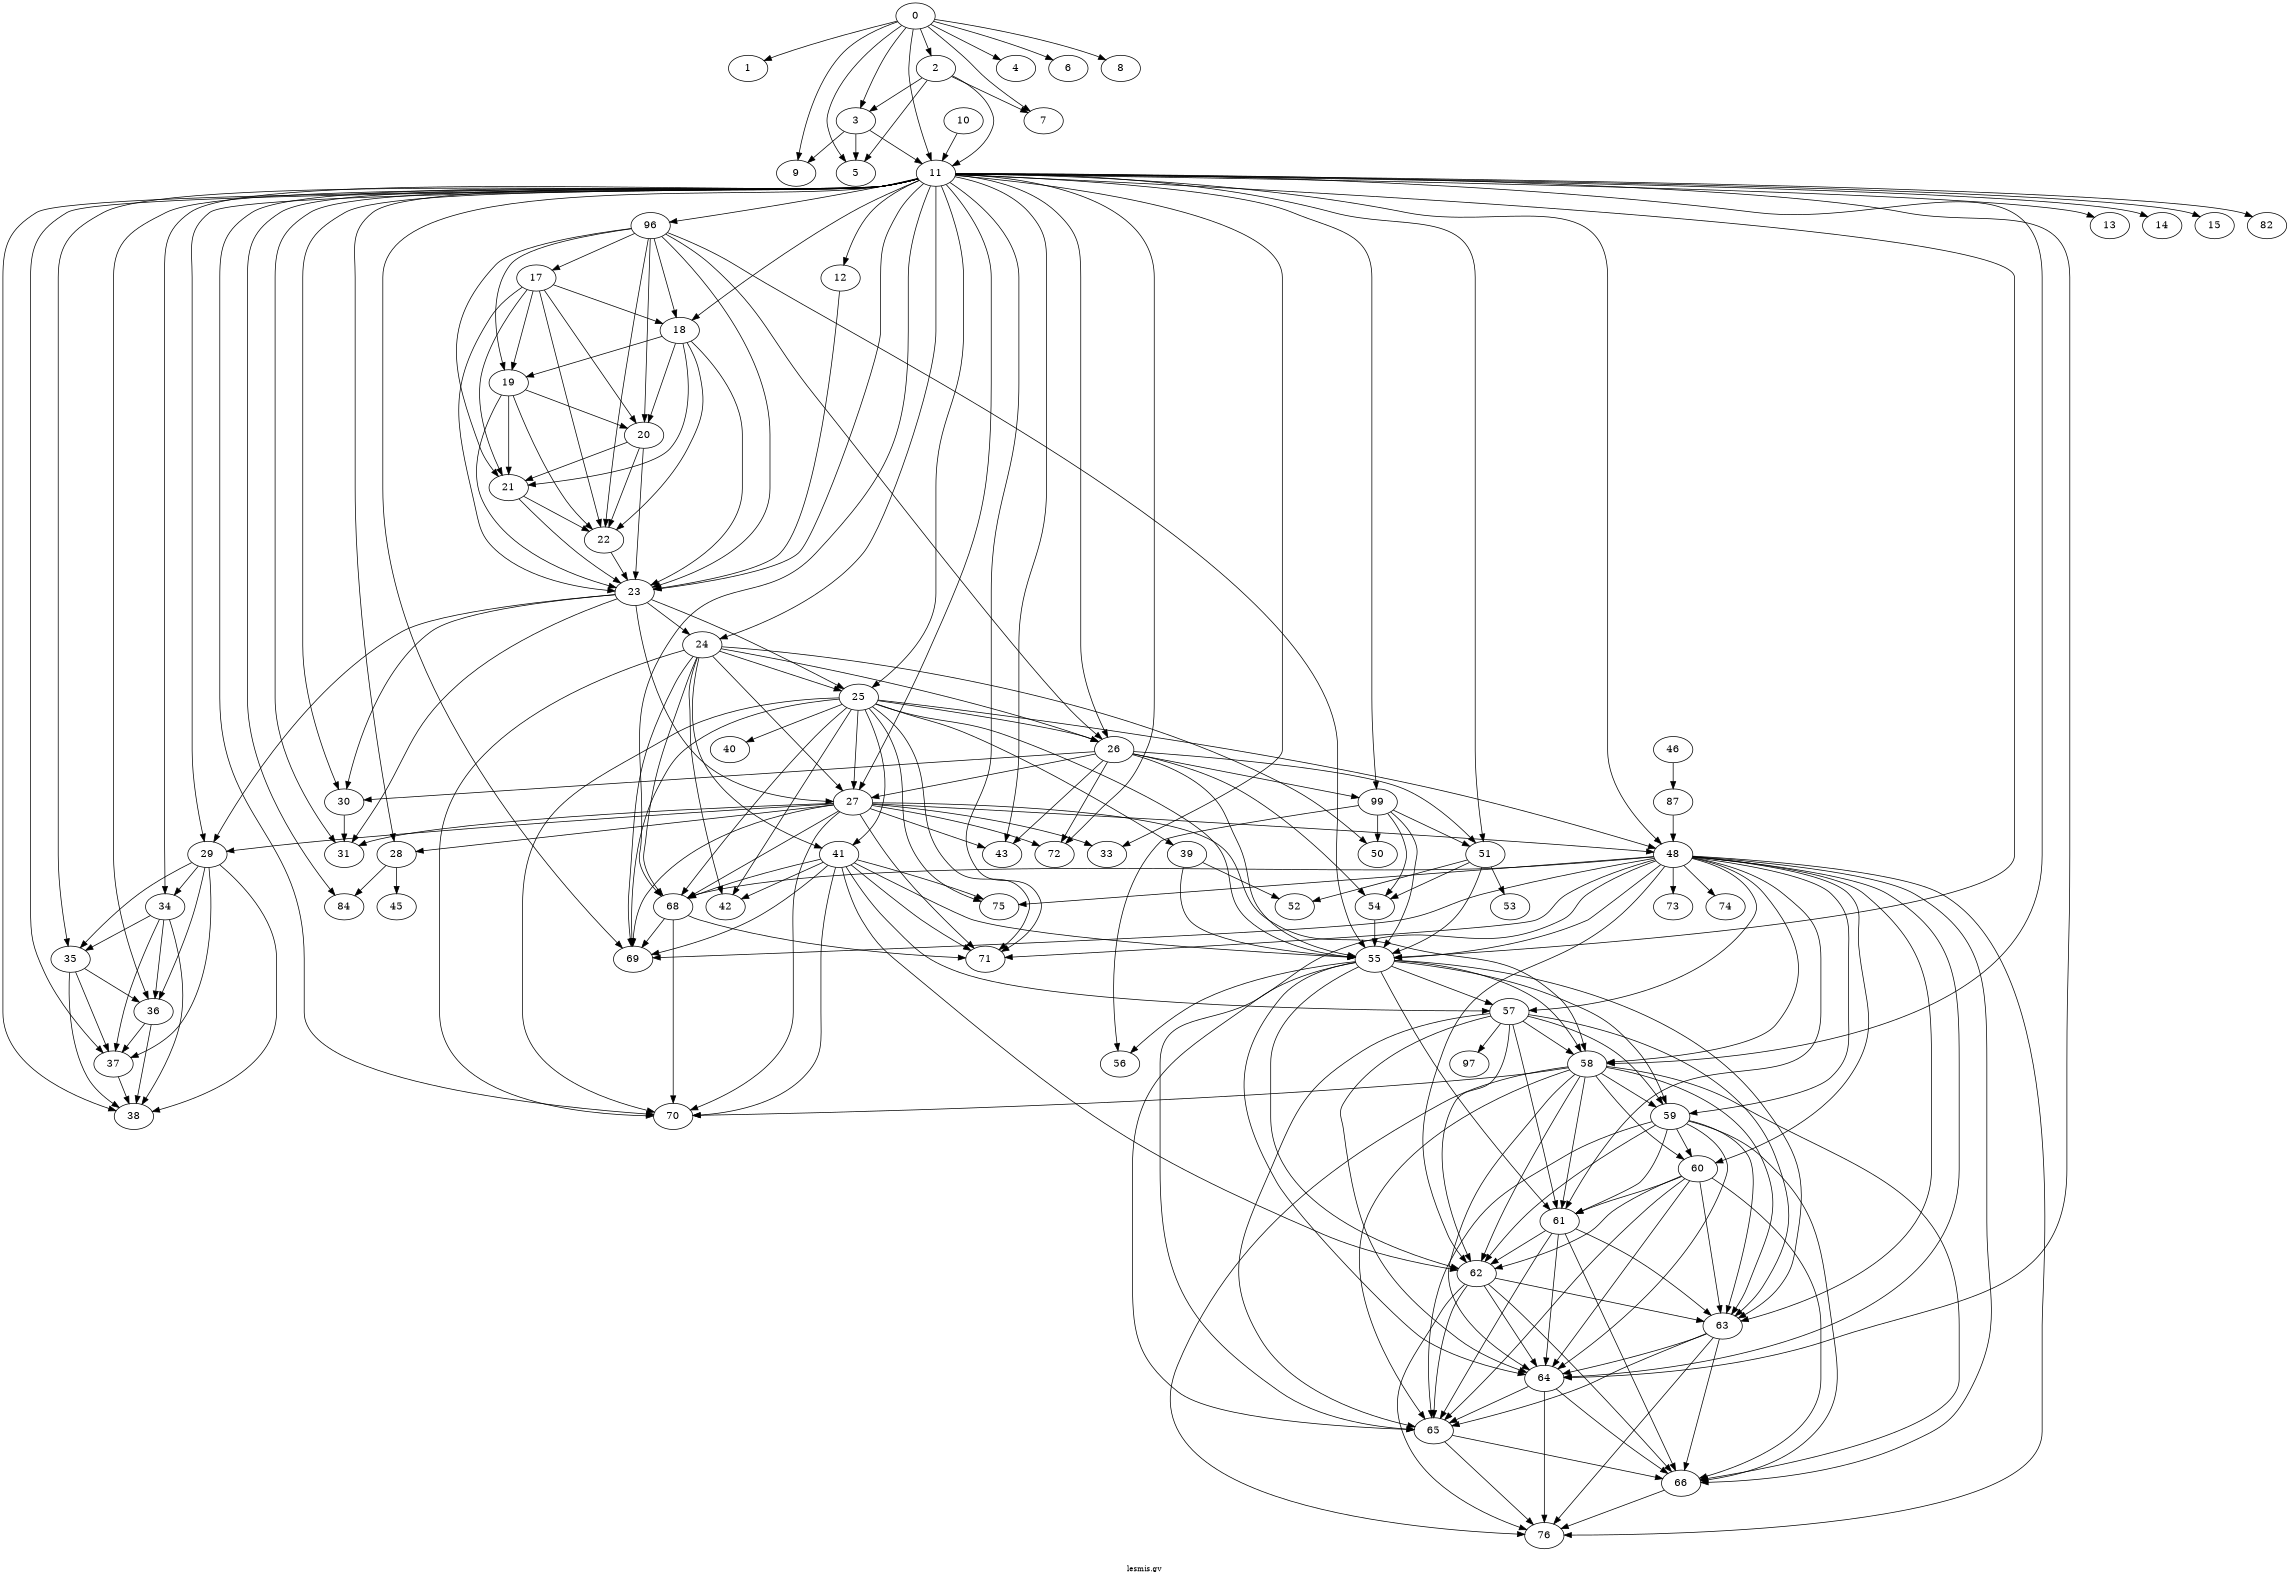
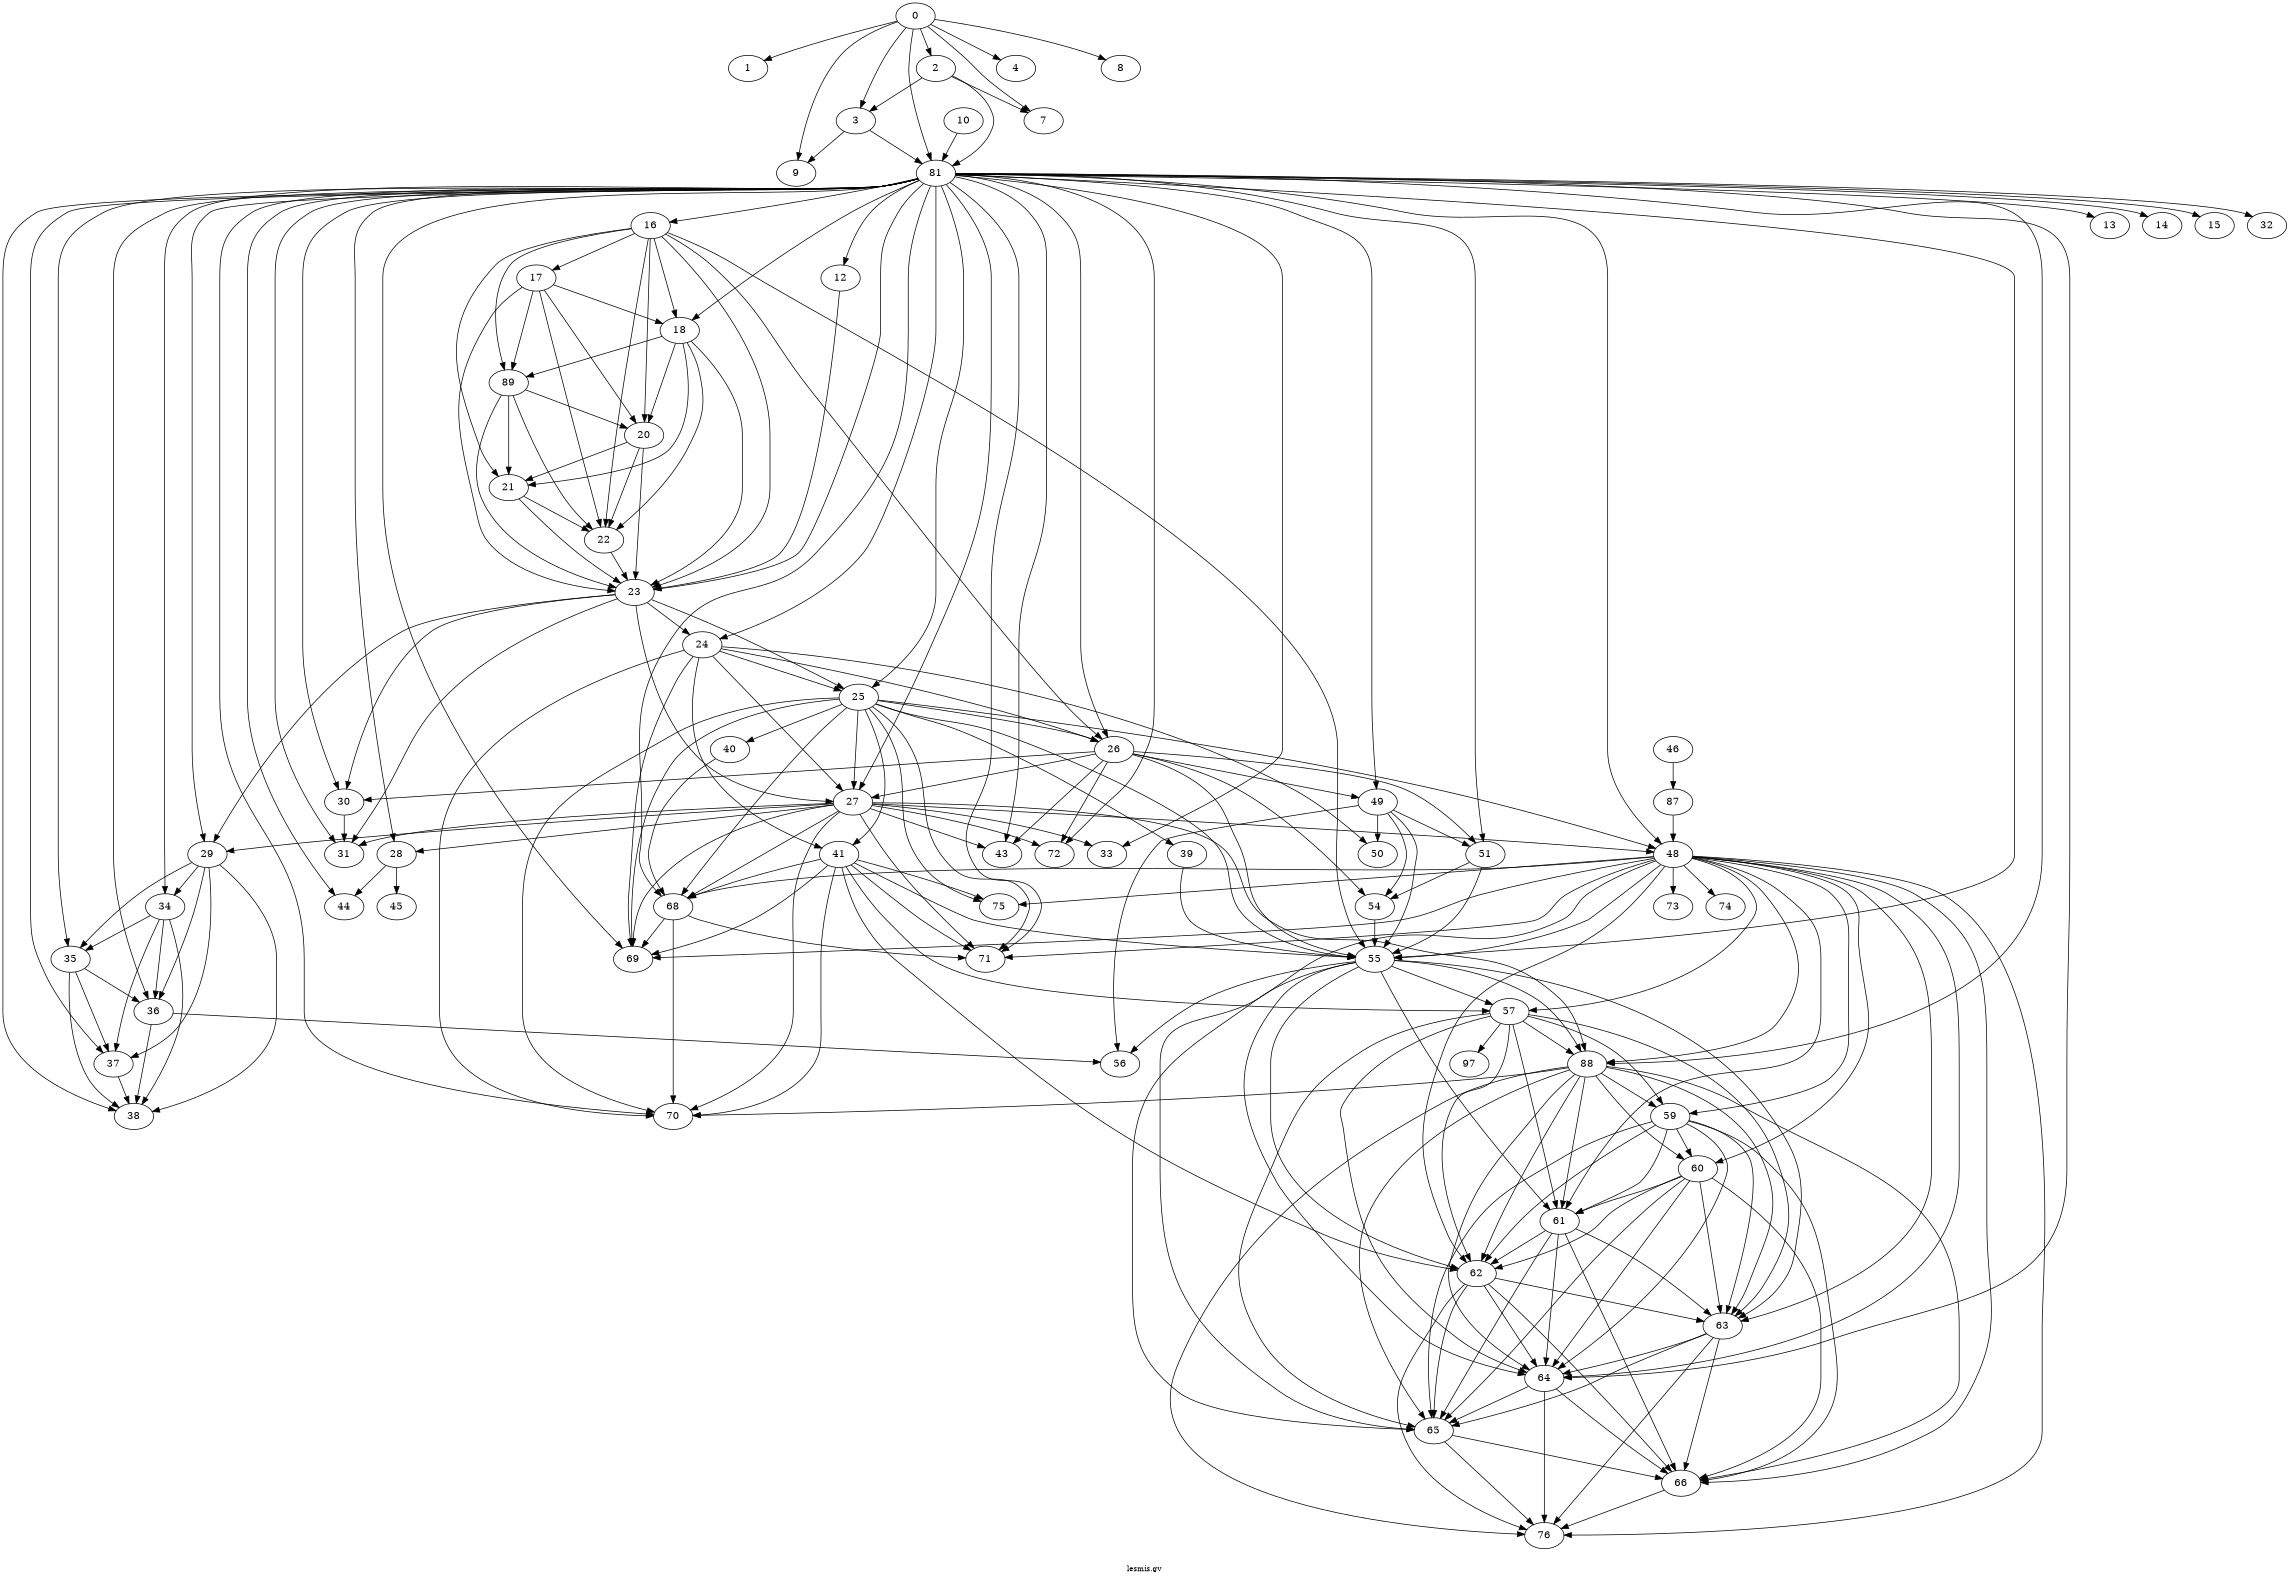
(1068, 68) -> none
(856, 173) -> none
(936, 173) -> (936, 173)
(651, 226) -> (651, 226)
(2267, 226) -> (2267, 226)
(482, 375) -> none
(509, 383) -> (509, 383)
(657, 773) -> (666, 804)
(1378, 802) -> (1378, 802)
(344, 907) -> (344, 907)
(726, 907) -> none
(1295, 907) -> none
(1510, 907) -> none
(1542, 992) -> none
(136, 1035) -> (633, 1038)
(1587, 1064) -> (1587, 1064)
